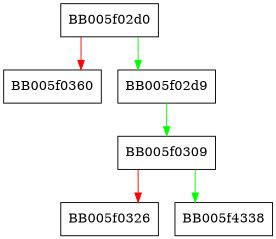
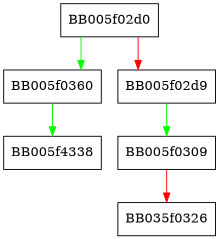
(81, 49) -> (81, 49)
(138, 49) -> (138, 49)
(195, 181) -> (52, 115)
(110, 219) -> (167, 219)
